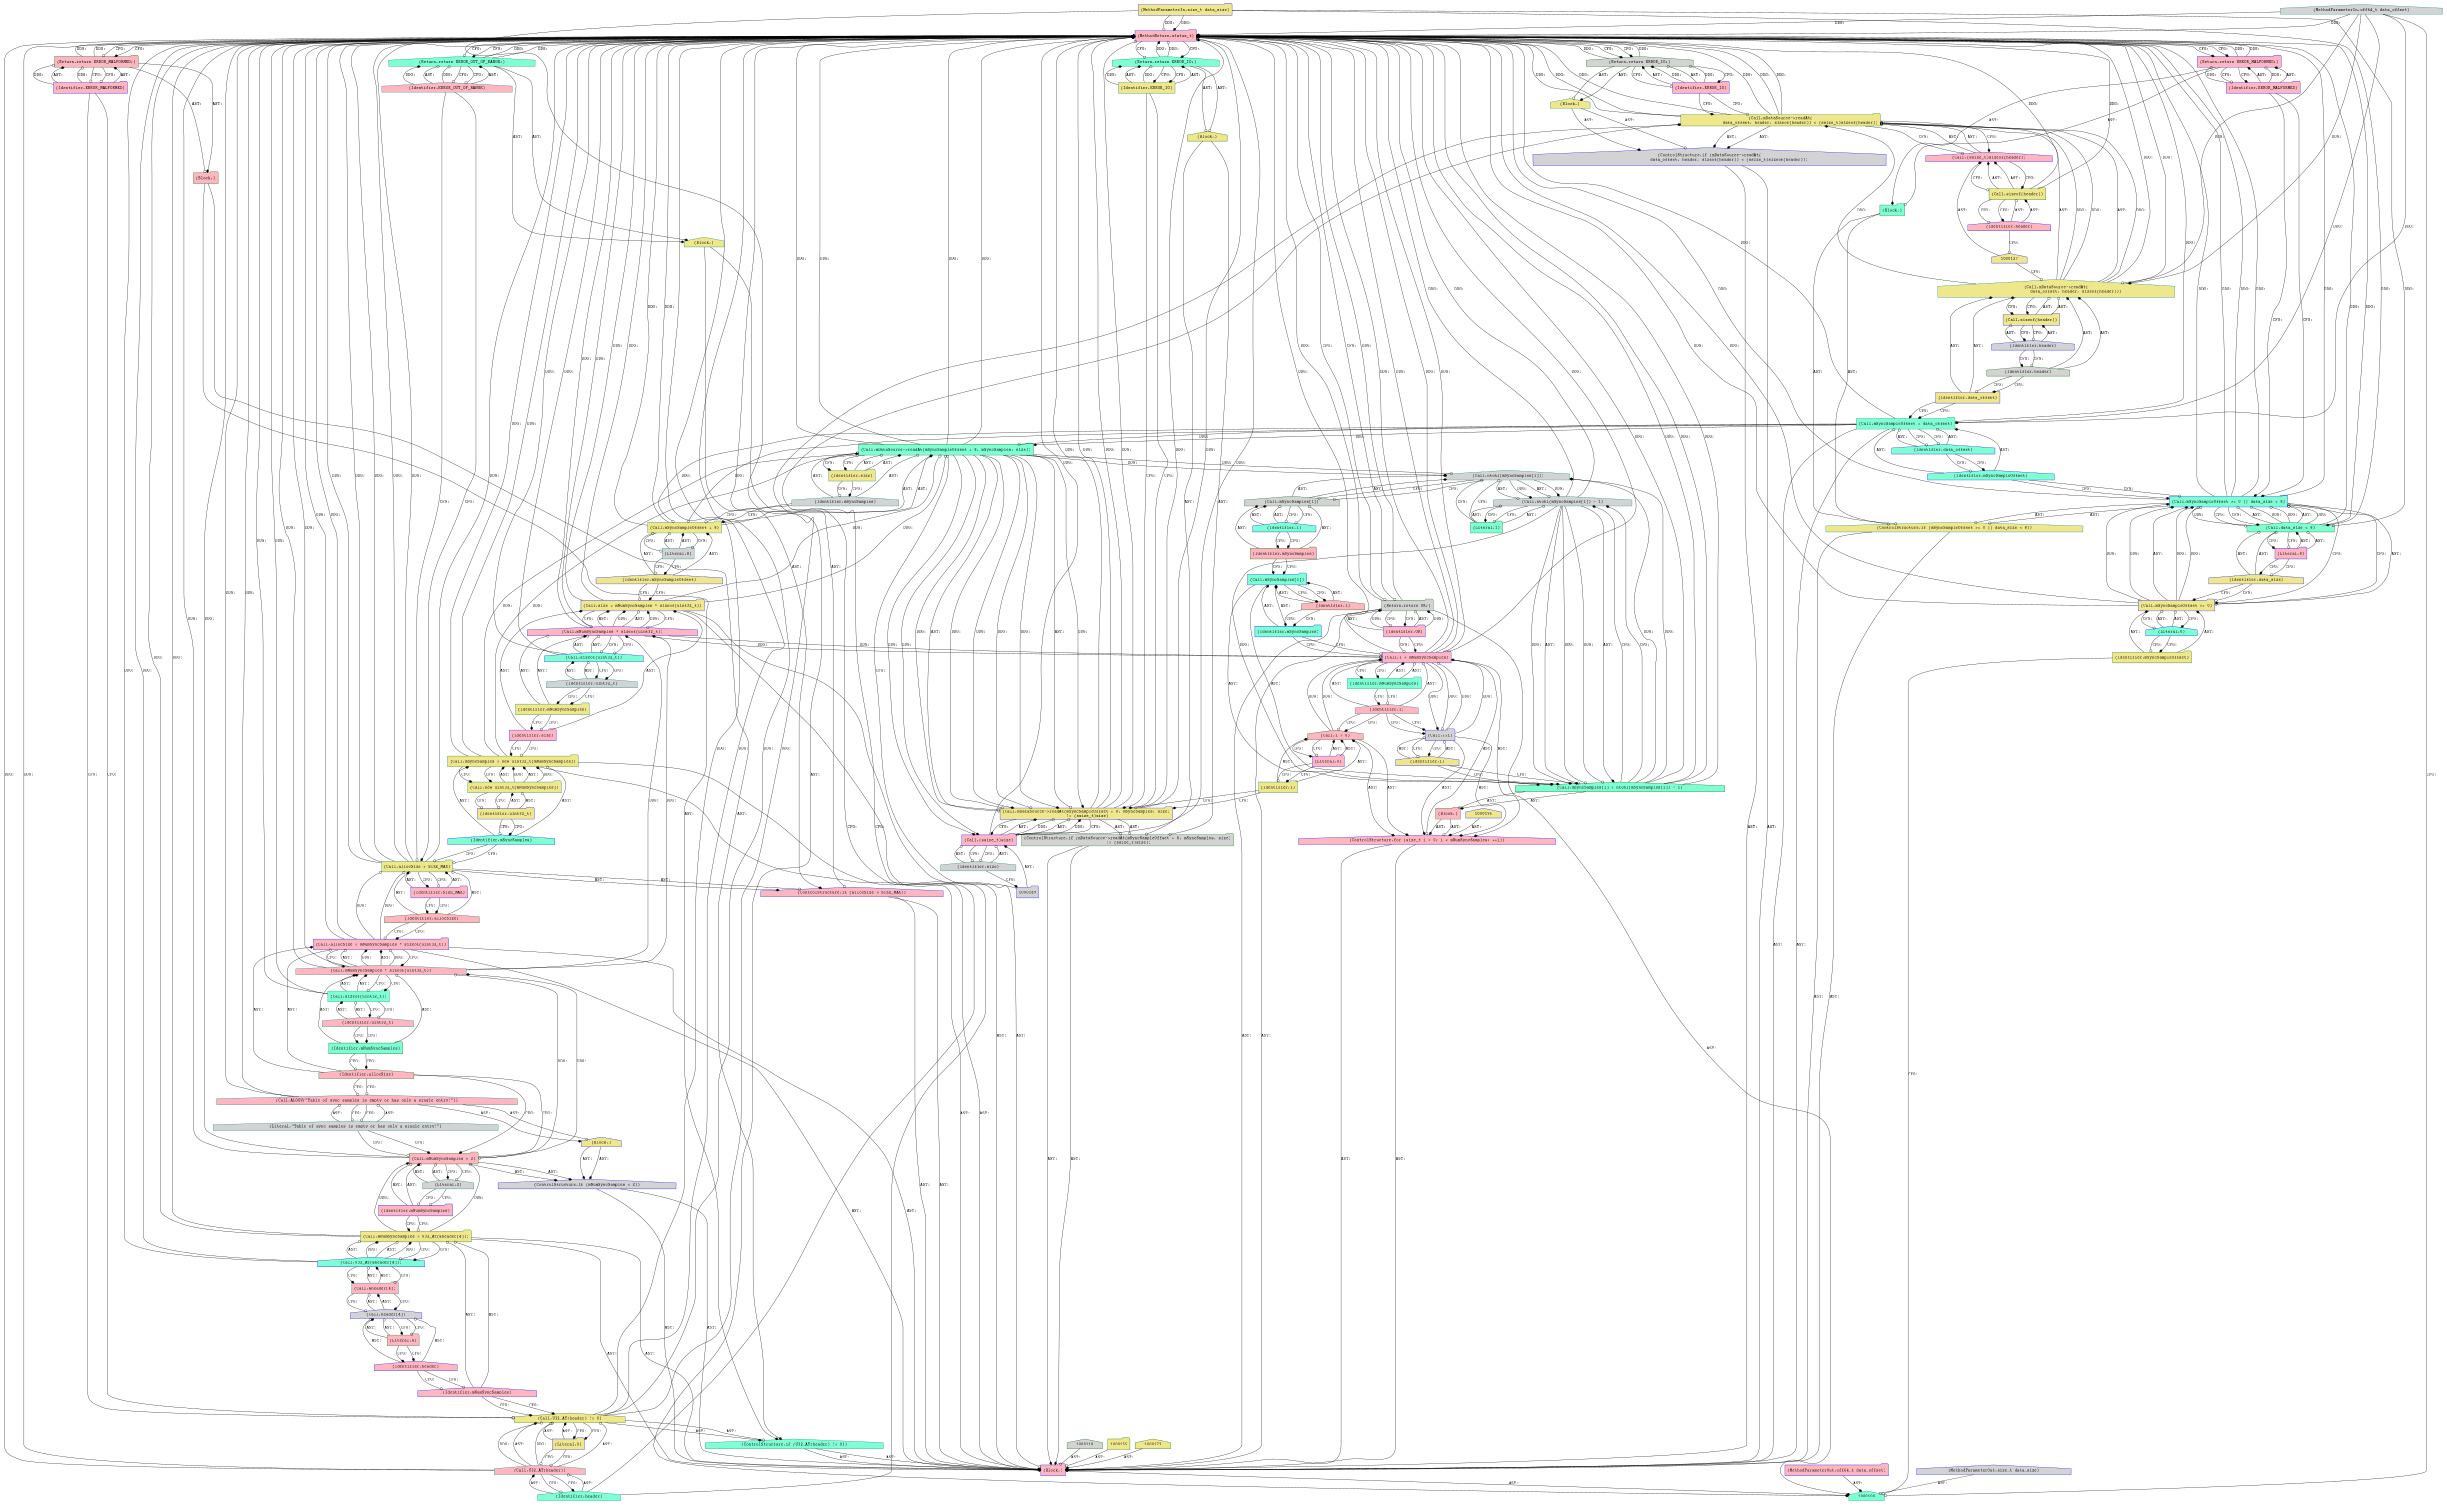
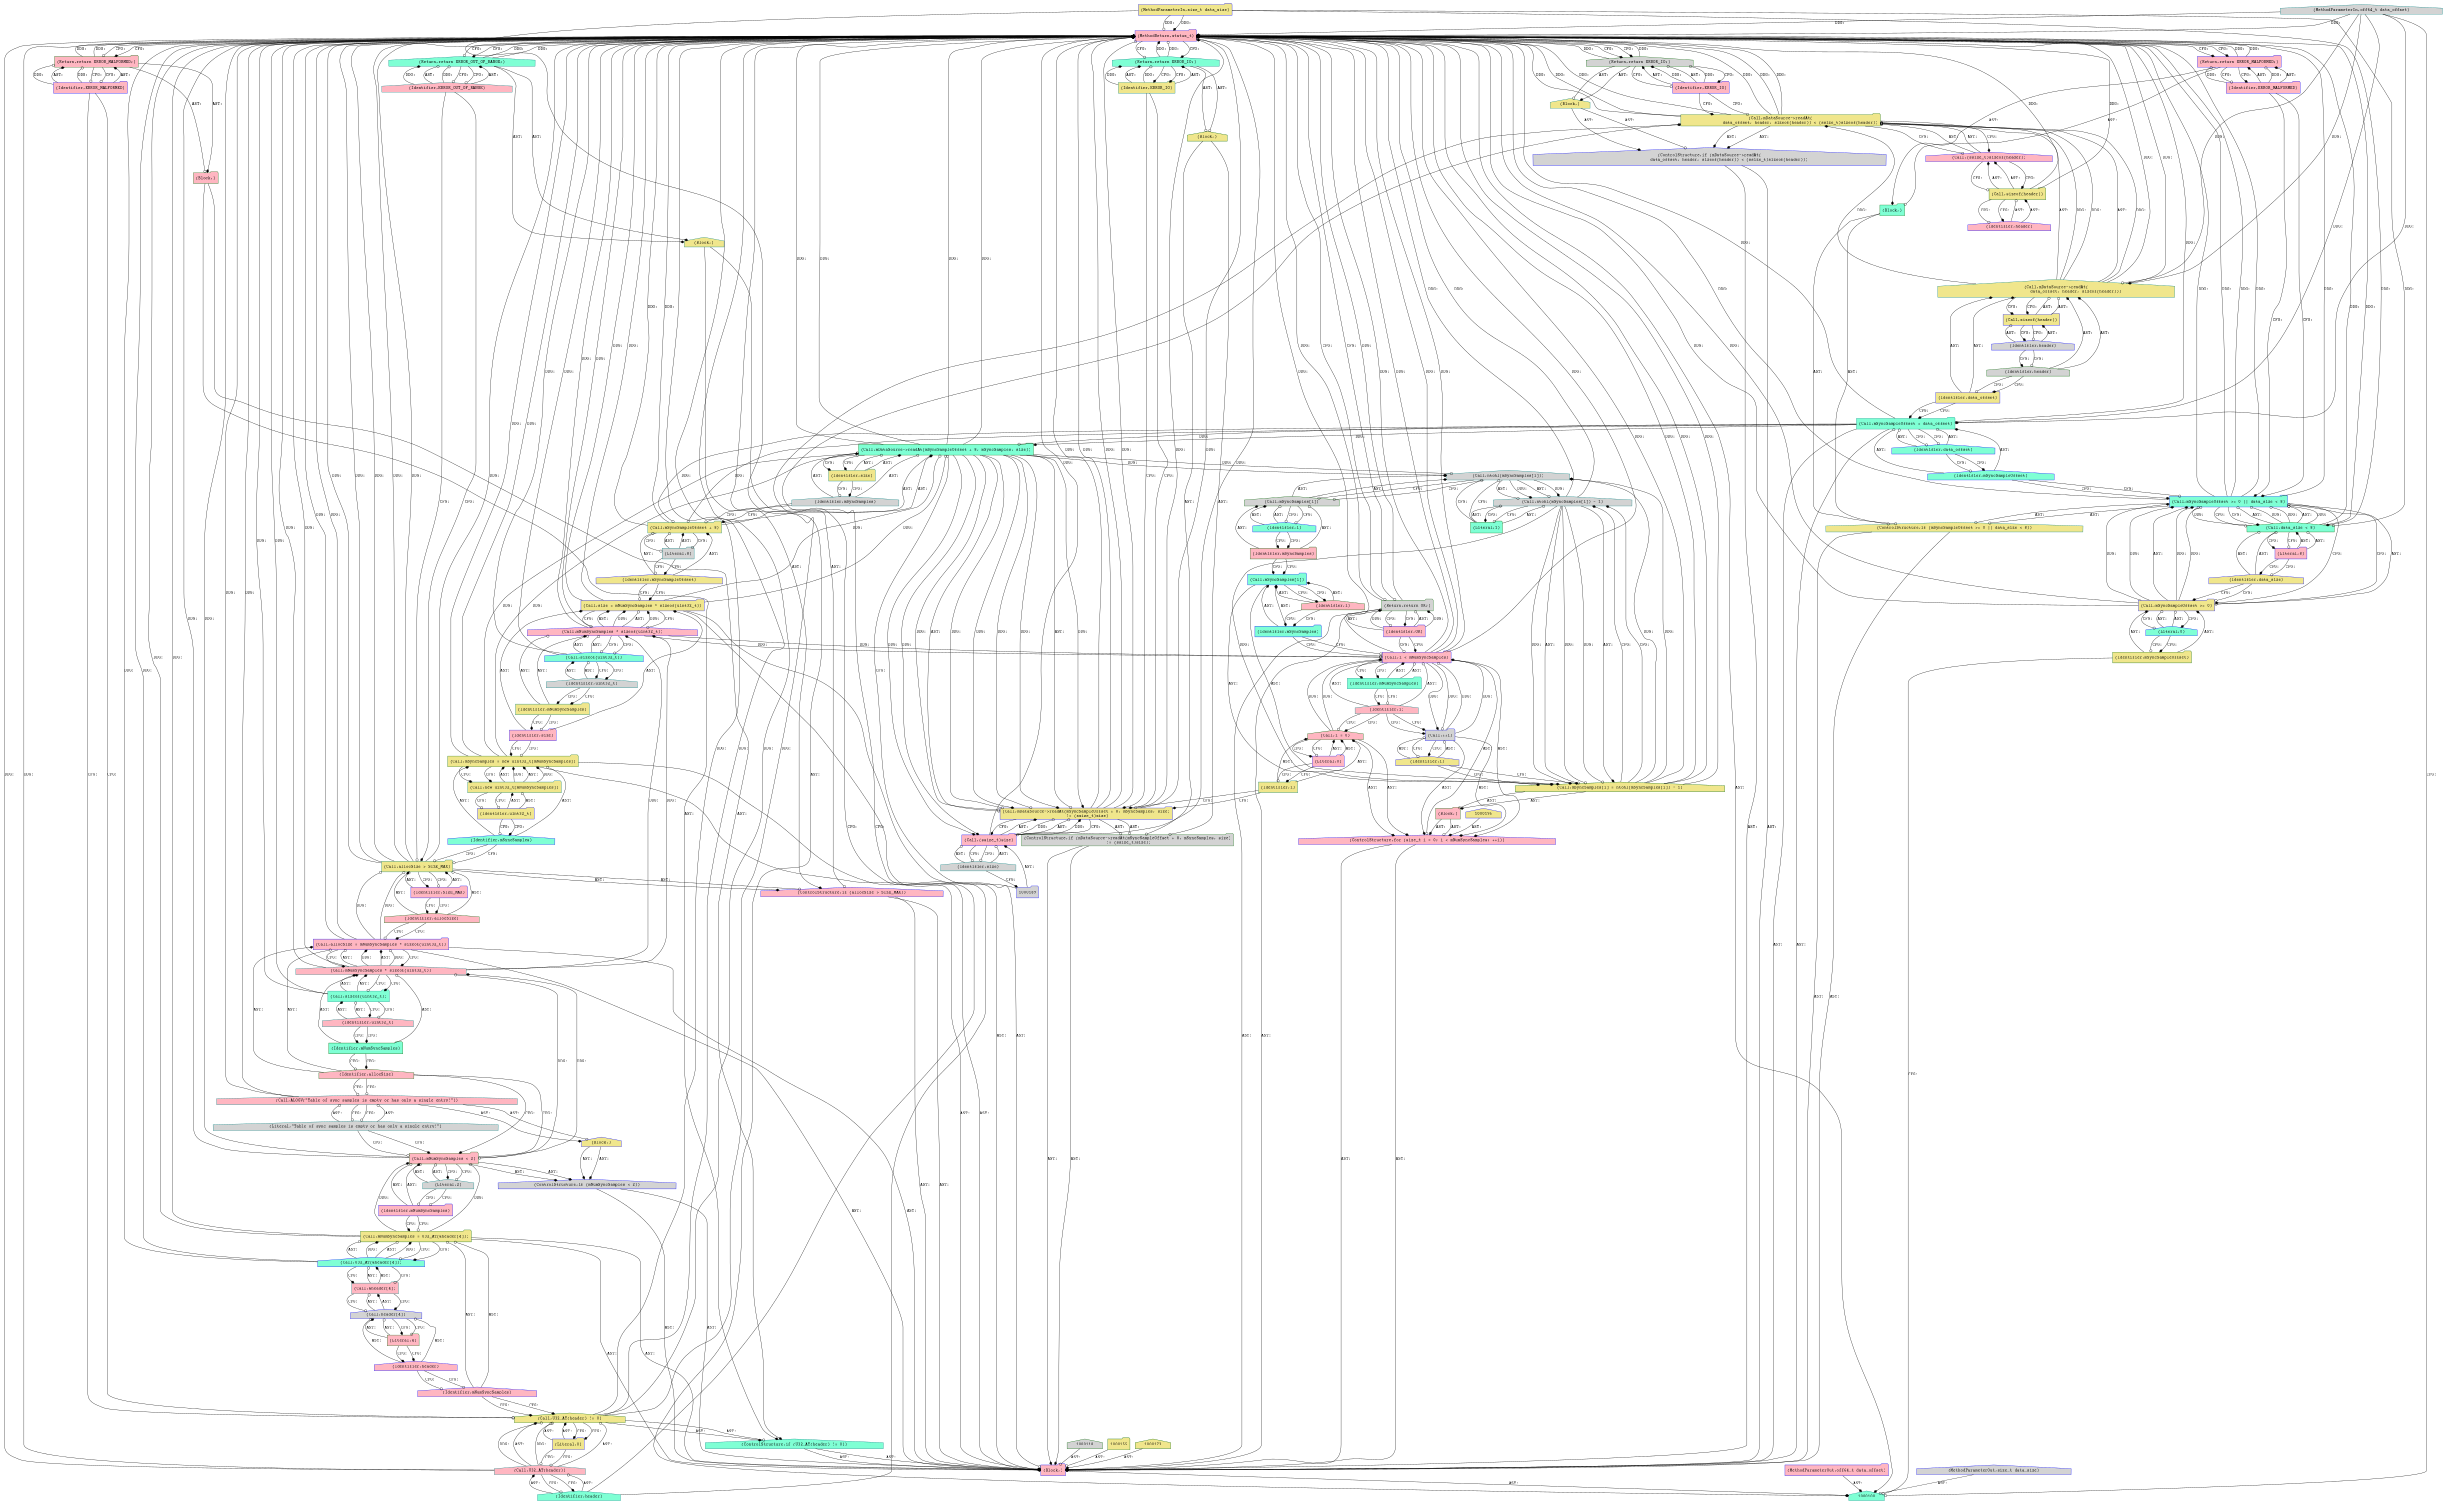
(2009, 259) -> none
(1620, 787) -> (1620, 787)
(1722, 1069) -> (1729, 619)
